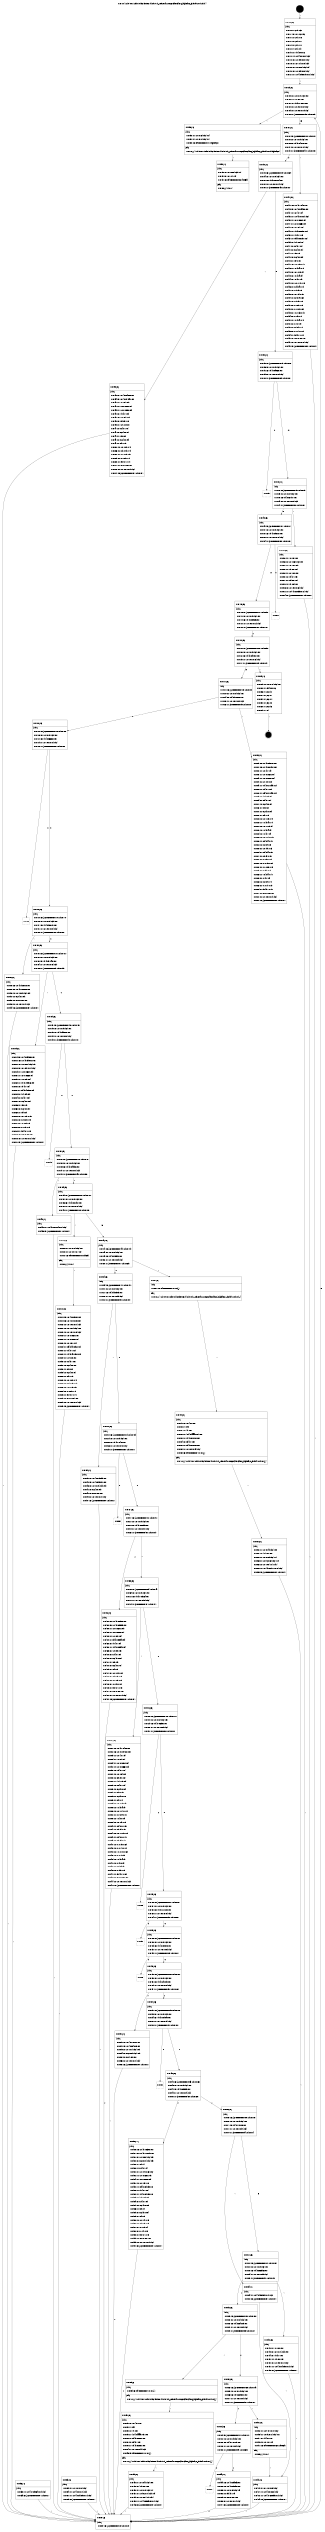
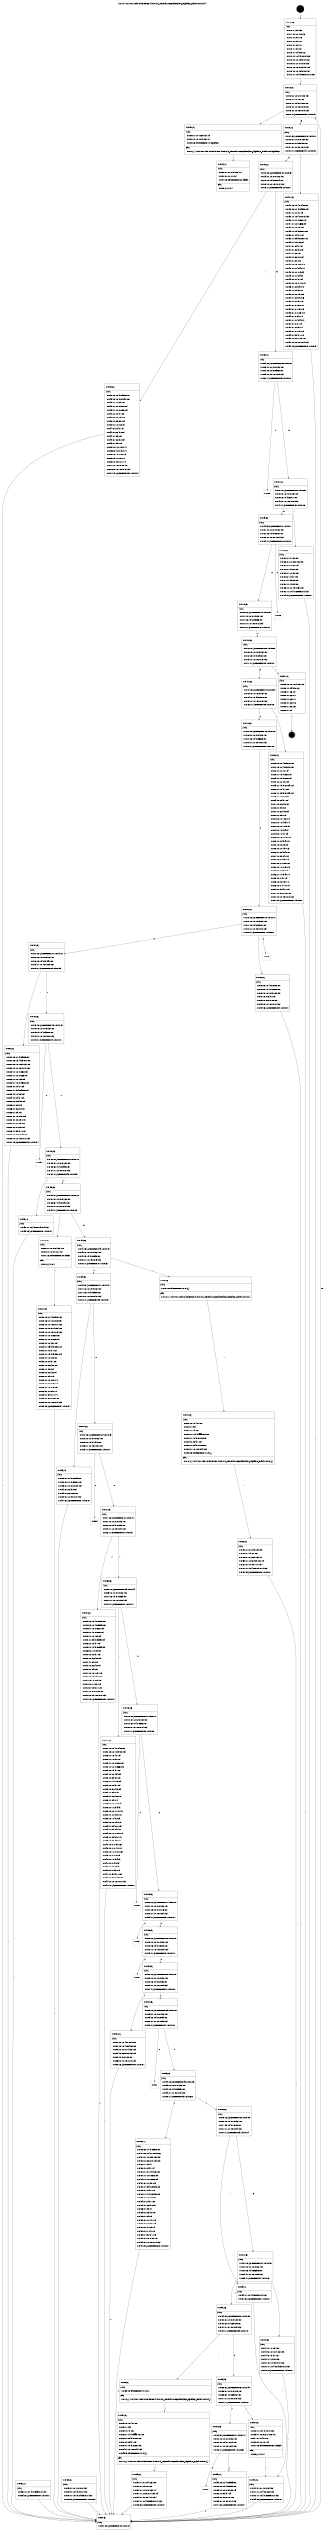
(37, 833) -> (264, 944)
